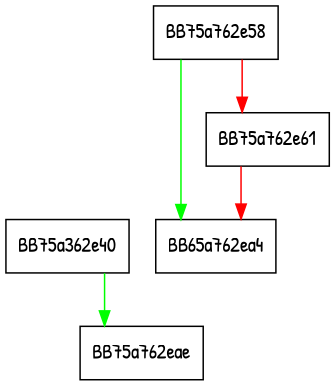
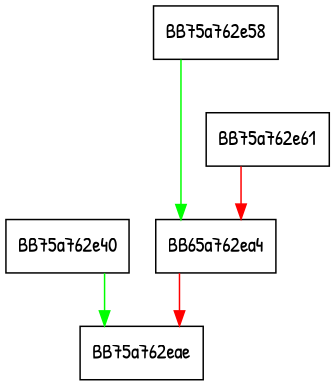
(242, 78) -> none
(67, 246) -> (67, 246)
none -> (179, 292)
